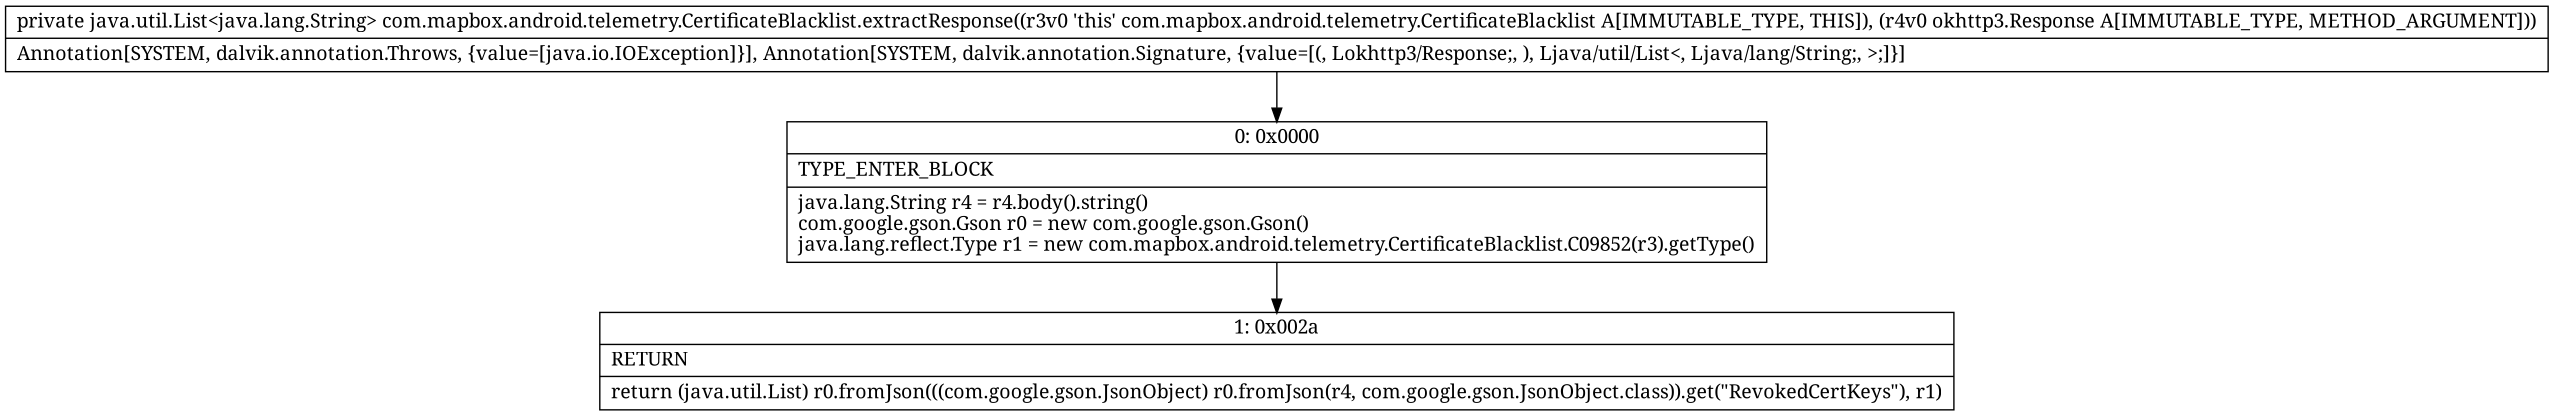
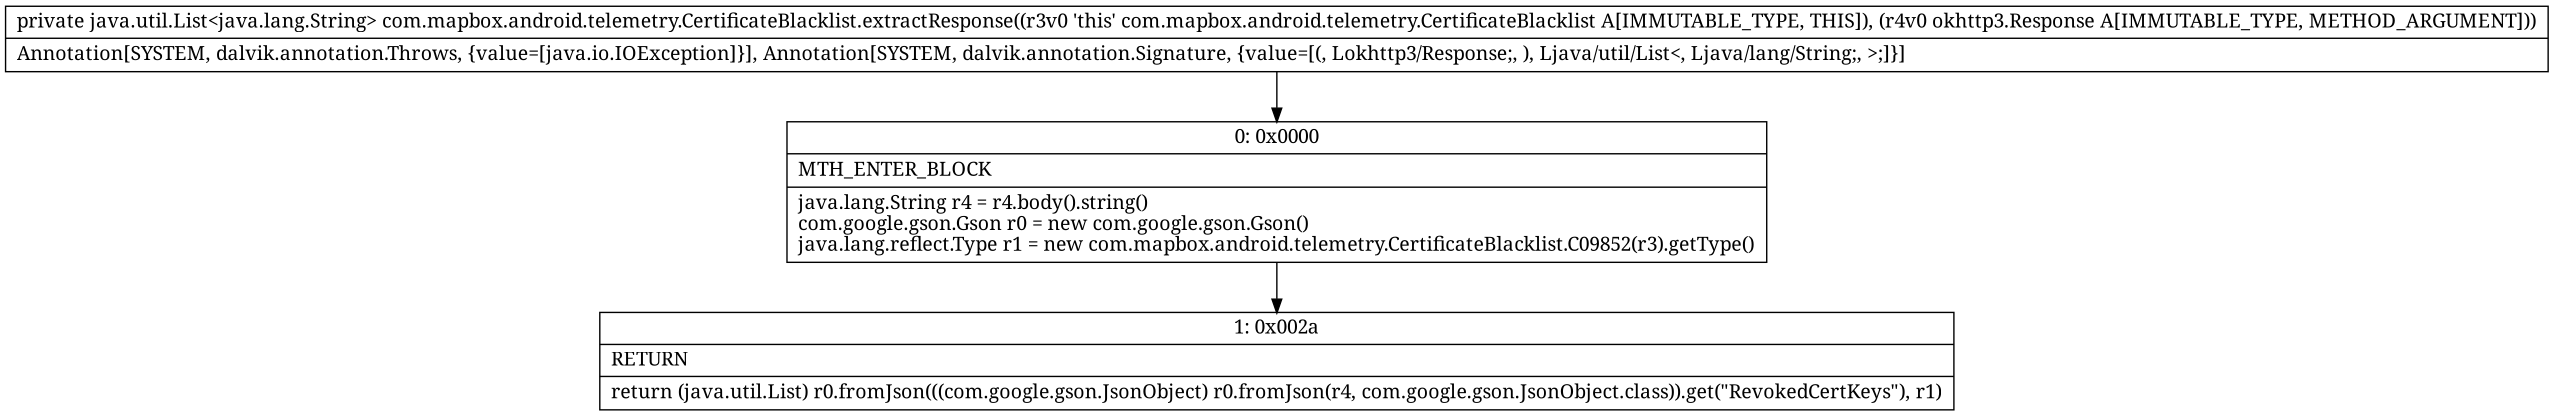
(896, 170) -> (895, 170)
